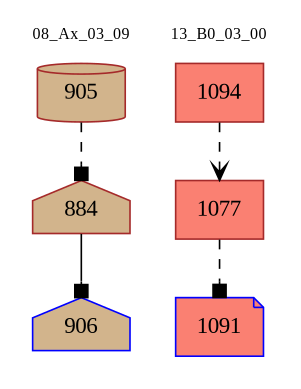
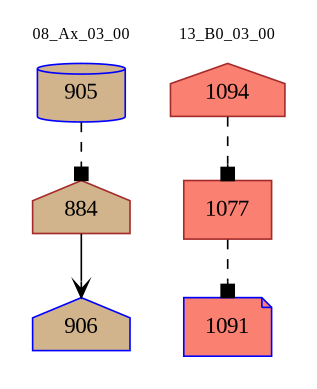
(82, 35) -> (82, 35)
(81, 93) -> (81, 93)
(220, 93) -> (228, 93)
(220, 143) -> (228, 140)
(81, 257) -> (81, 257)
